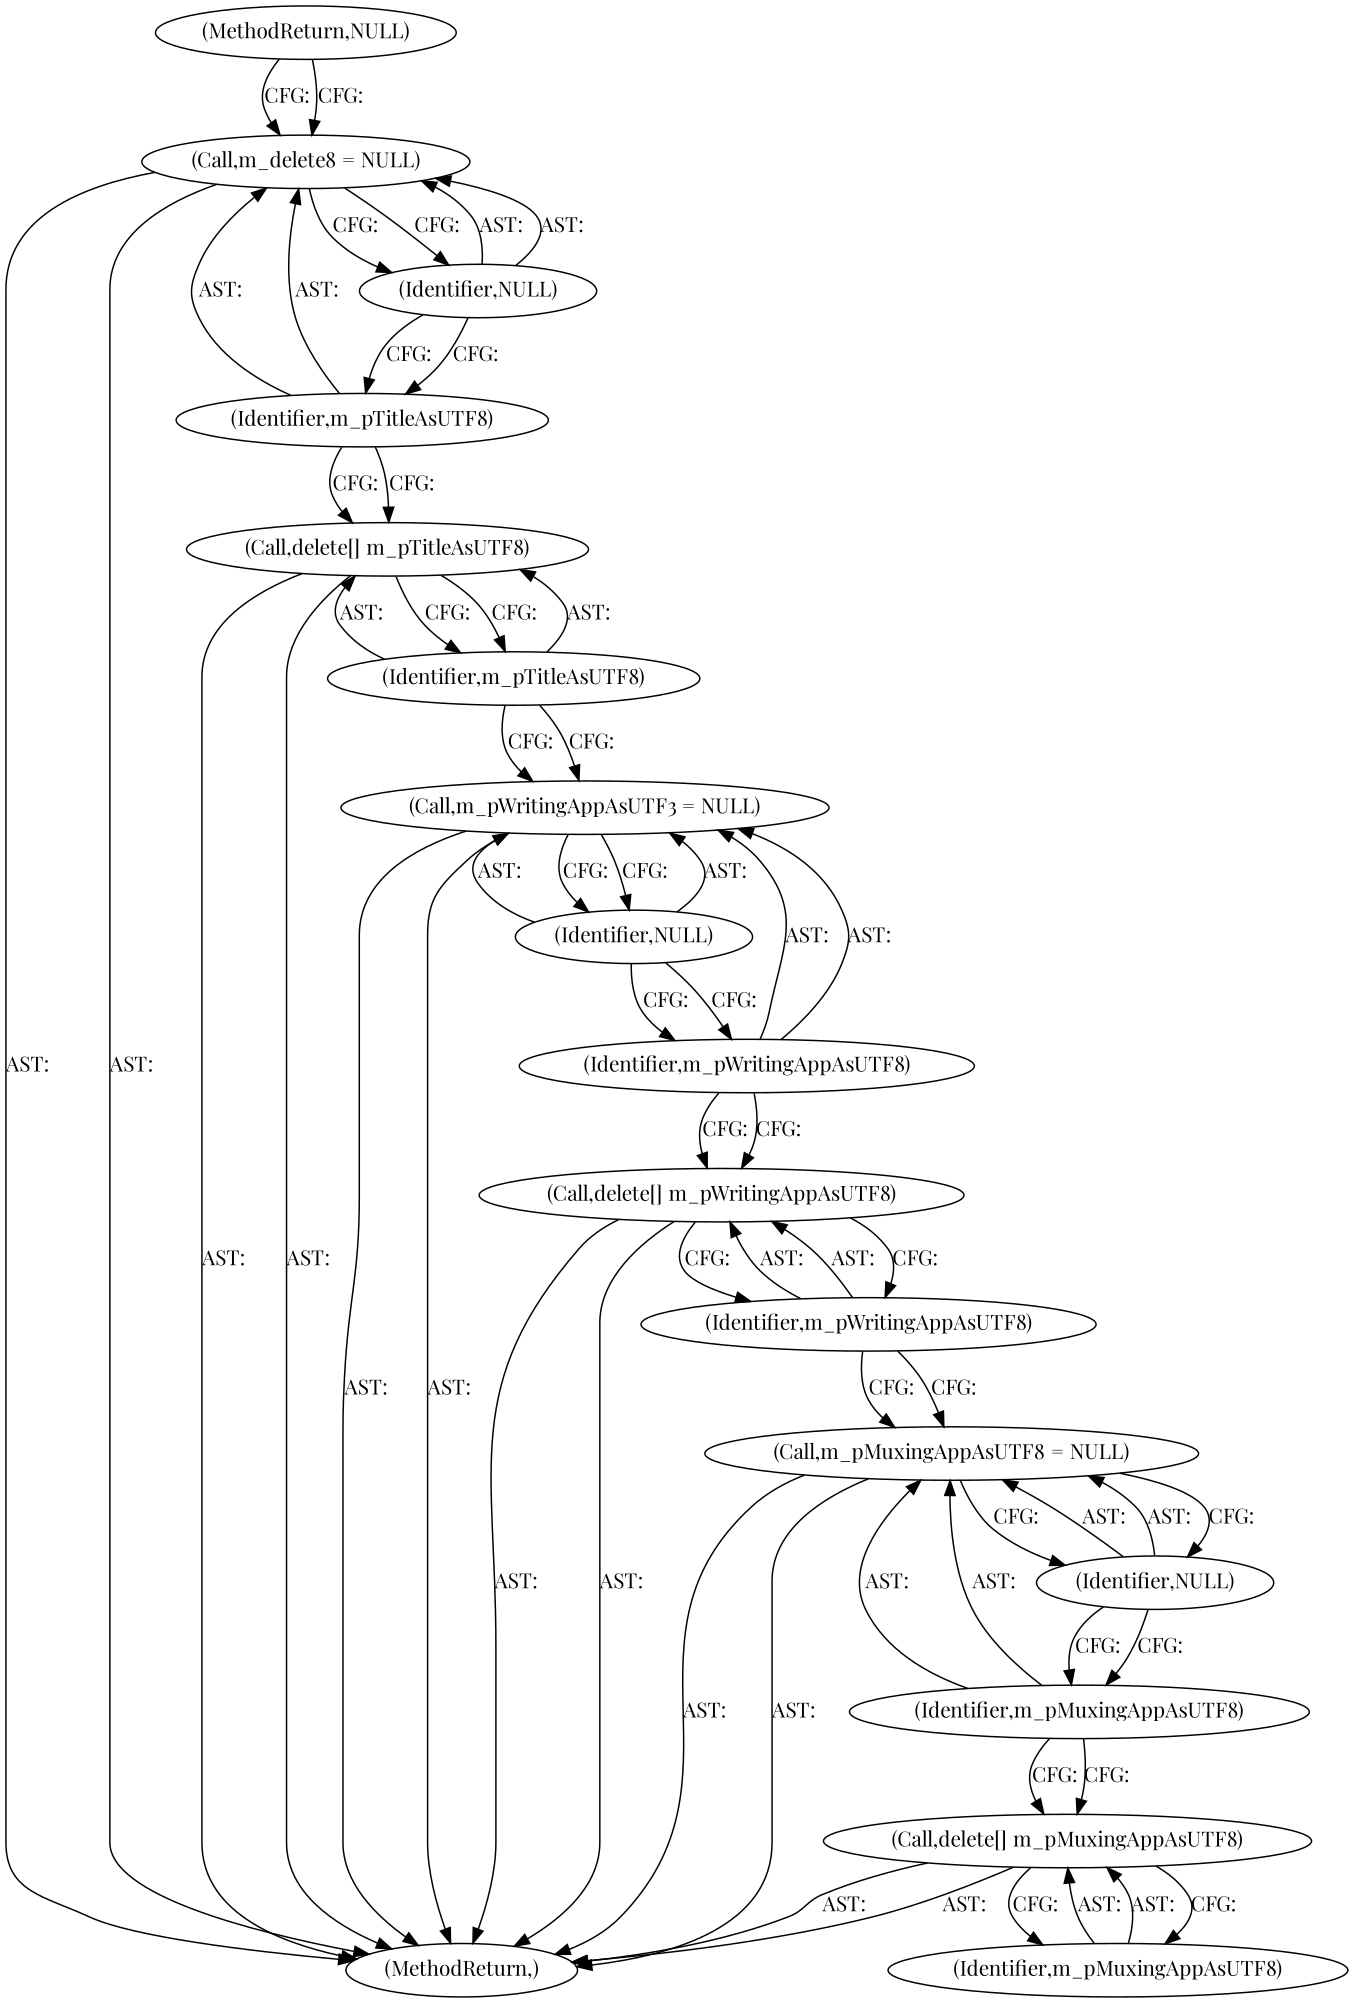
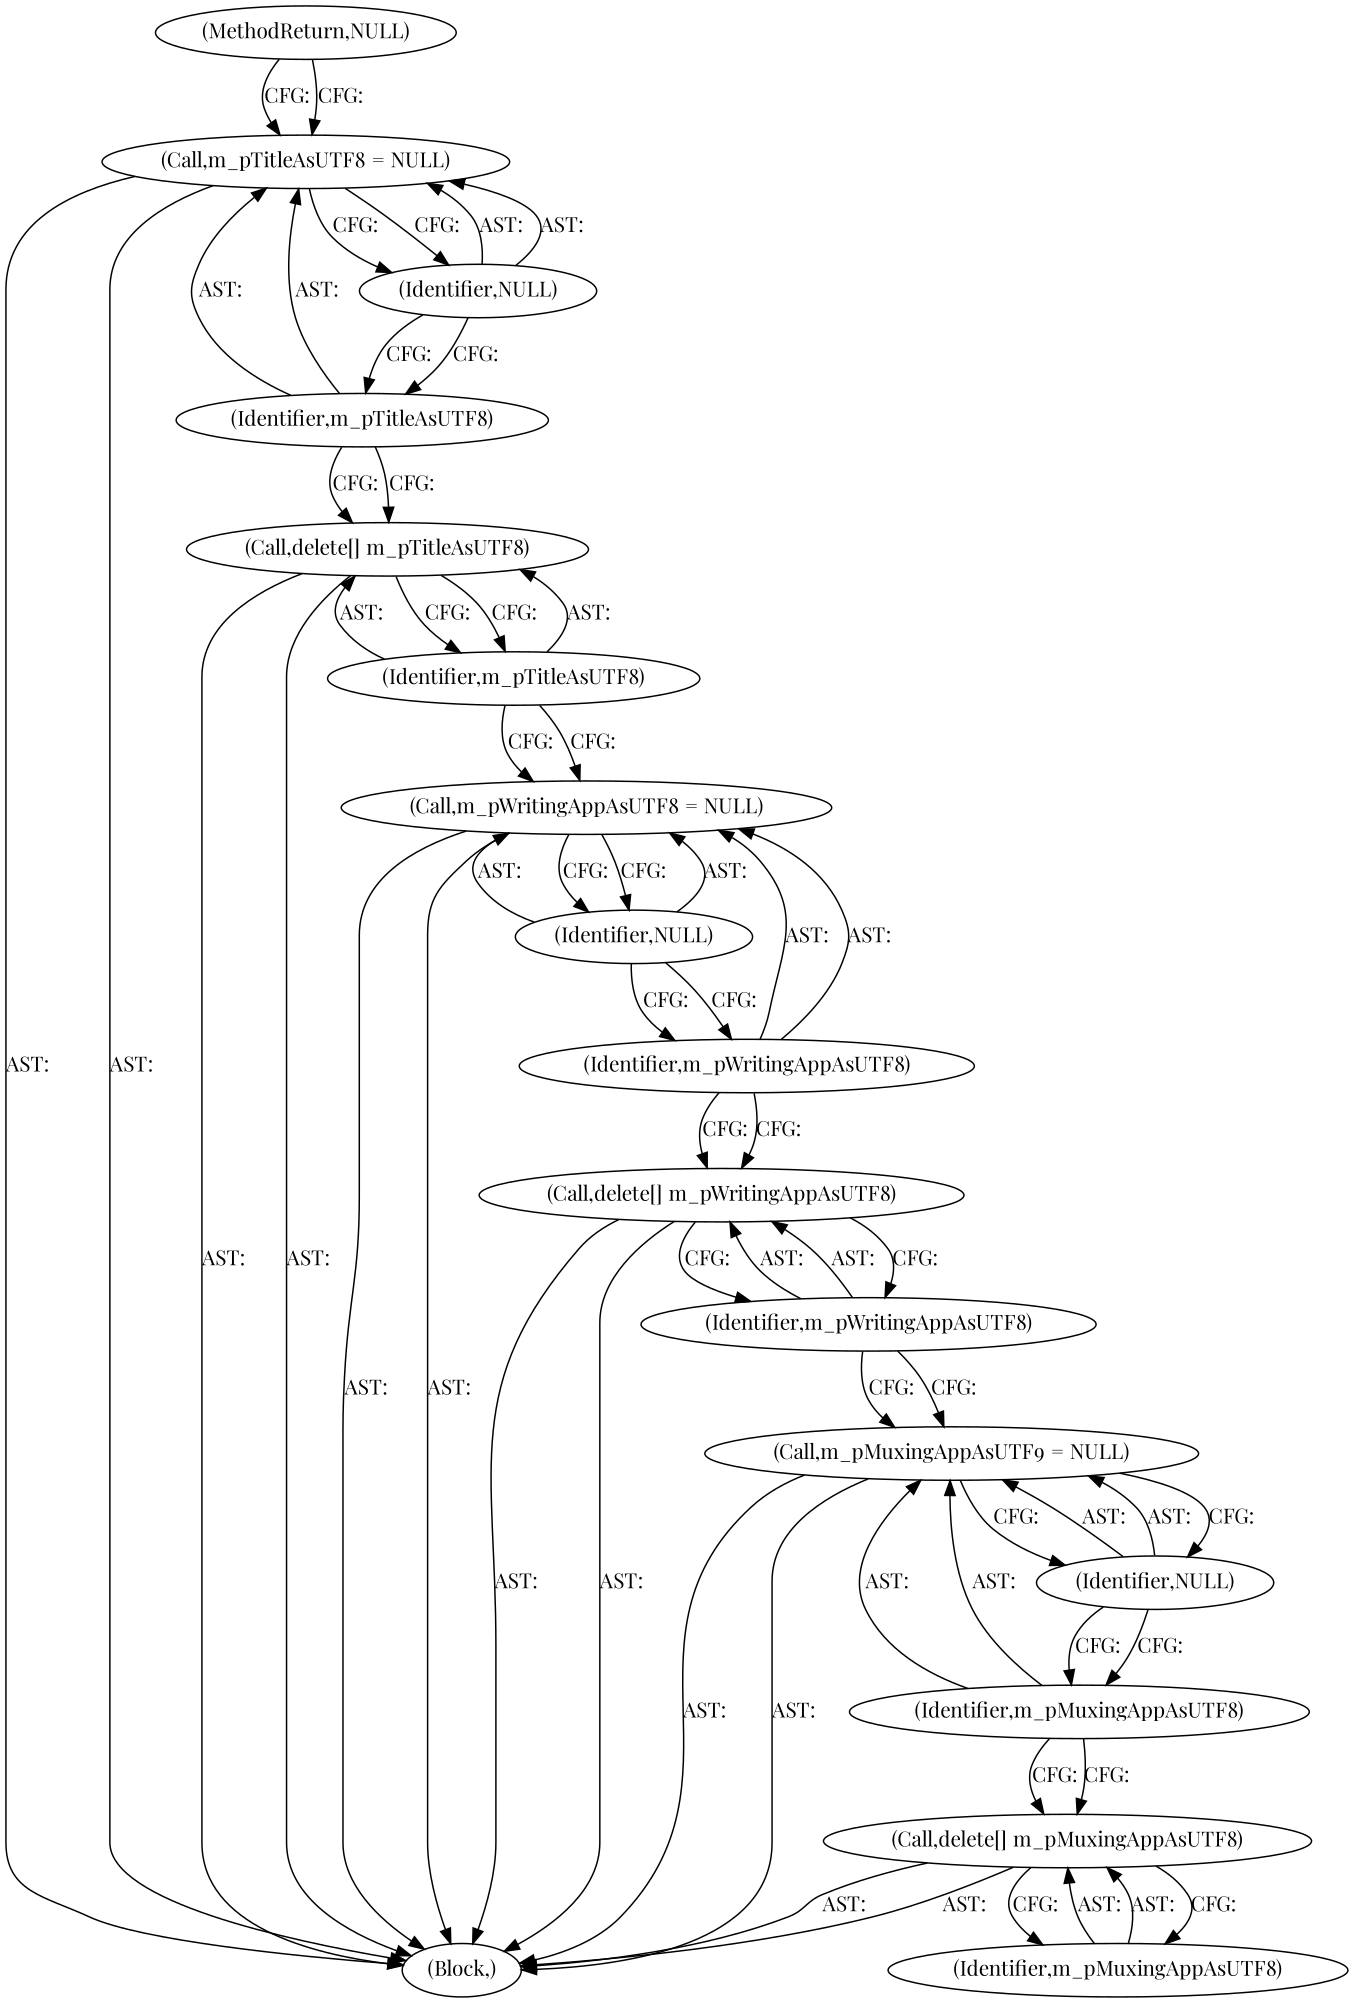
(306, 162) -> (306, 162)
(585, 808) -> (586, 808)
(952, 1454) -> (952, 1454)
(462, 1970) -> (462, 1970)
